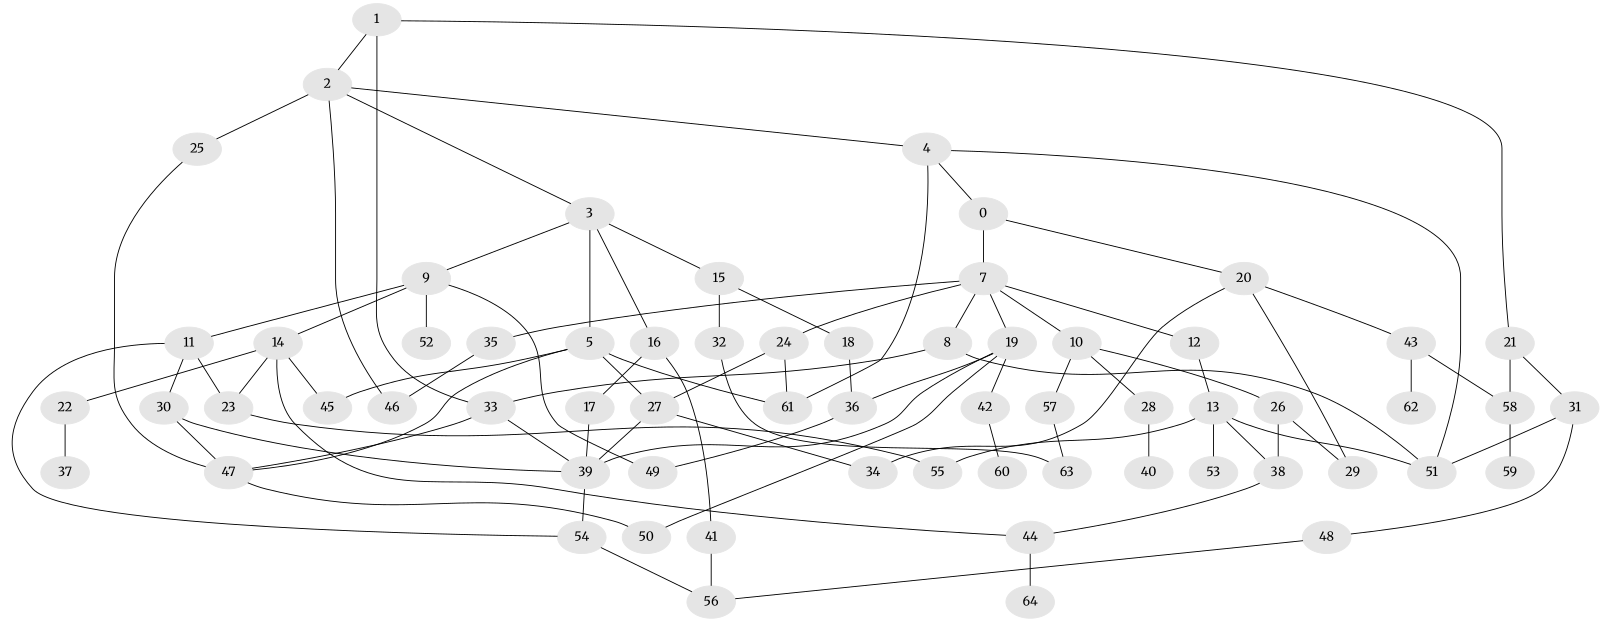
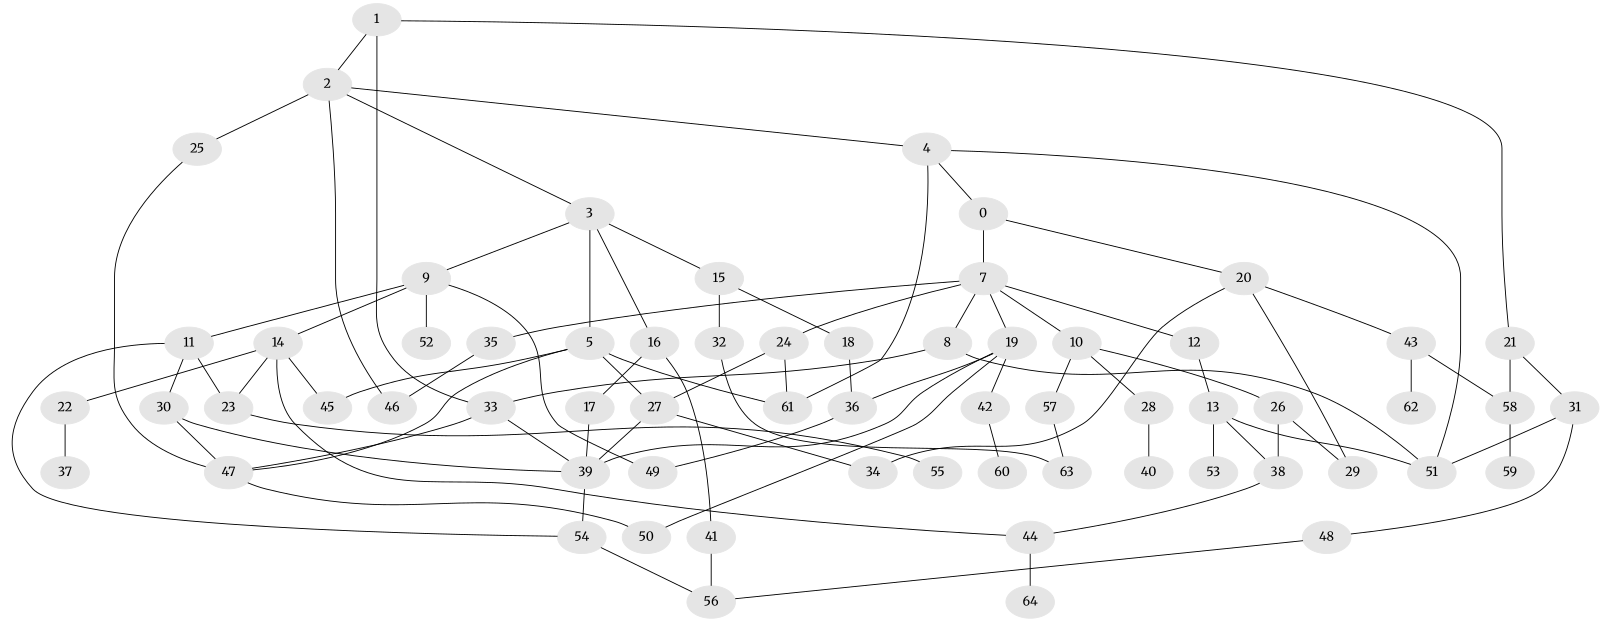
(1076, 440) -> none
